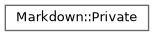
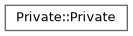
(77, 18) -> (66, 18)
